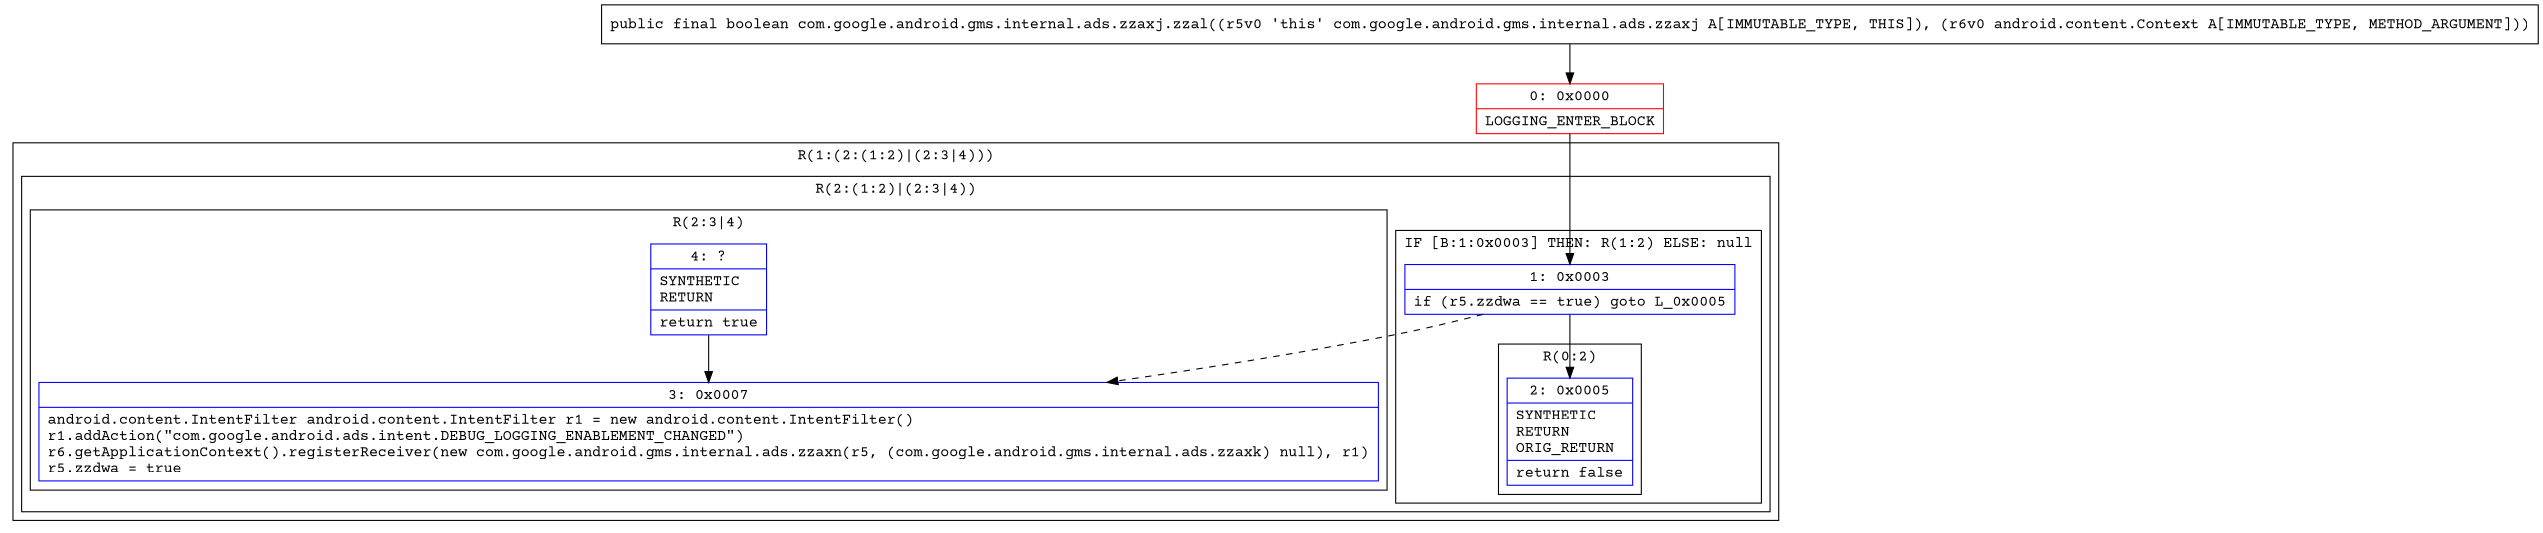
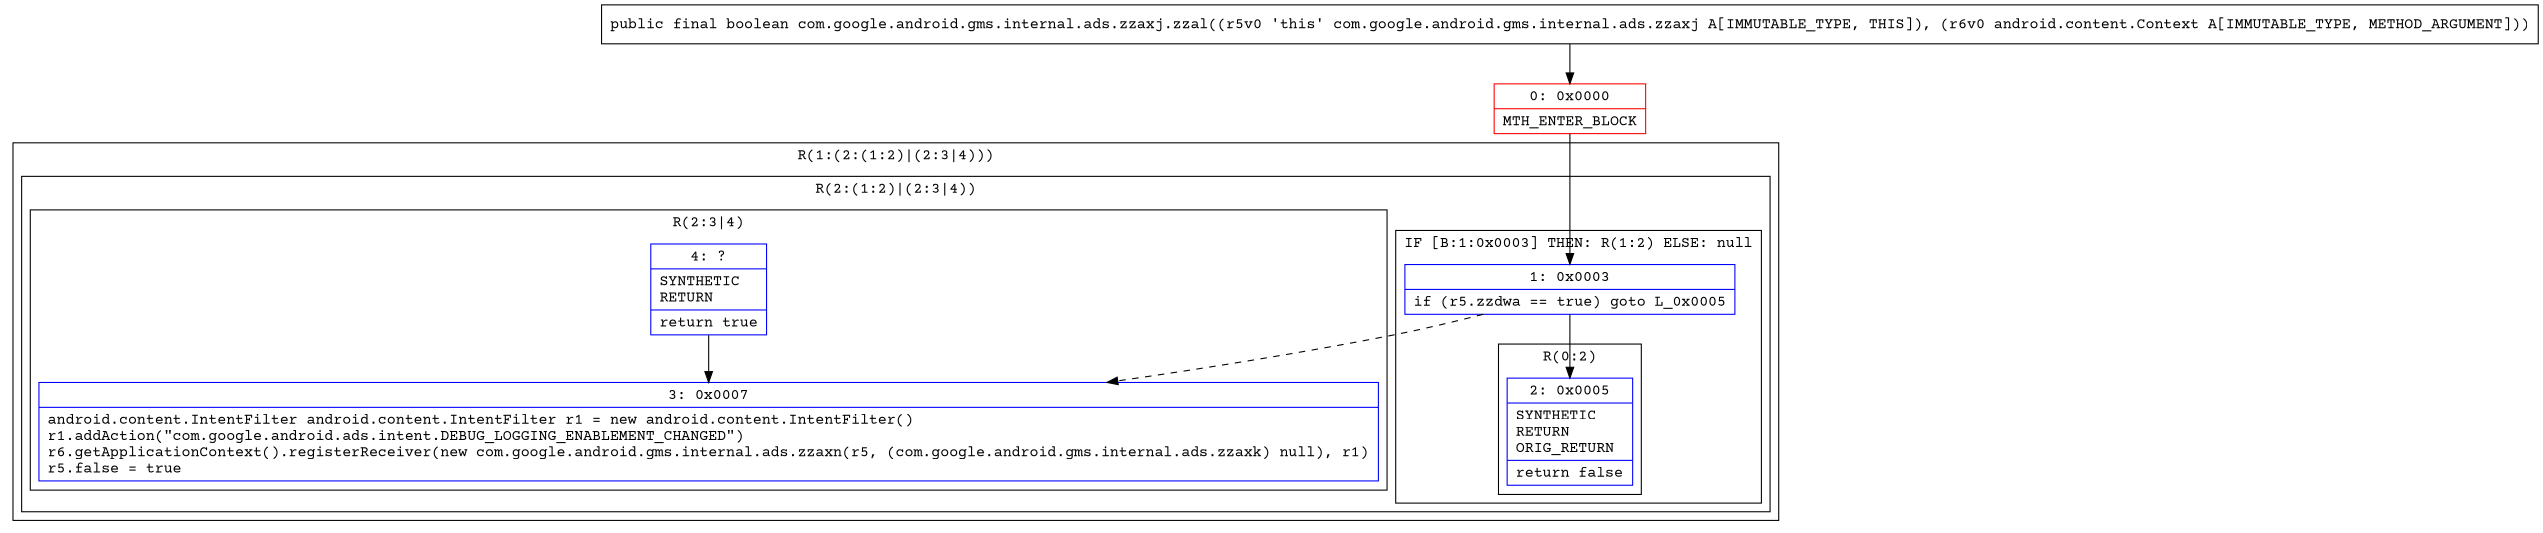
(1570, 121) -> (1570, 121)
(115, 468) -> (115, 468)
